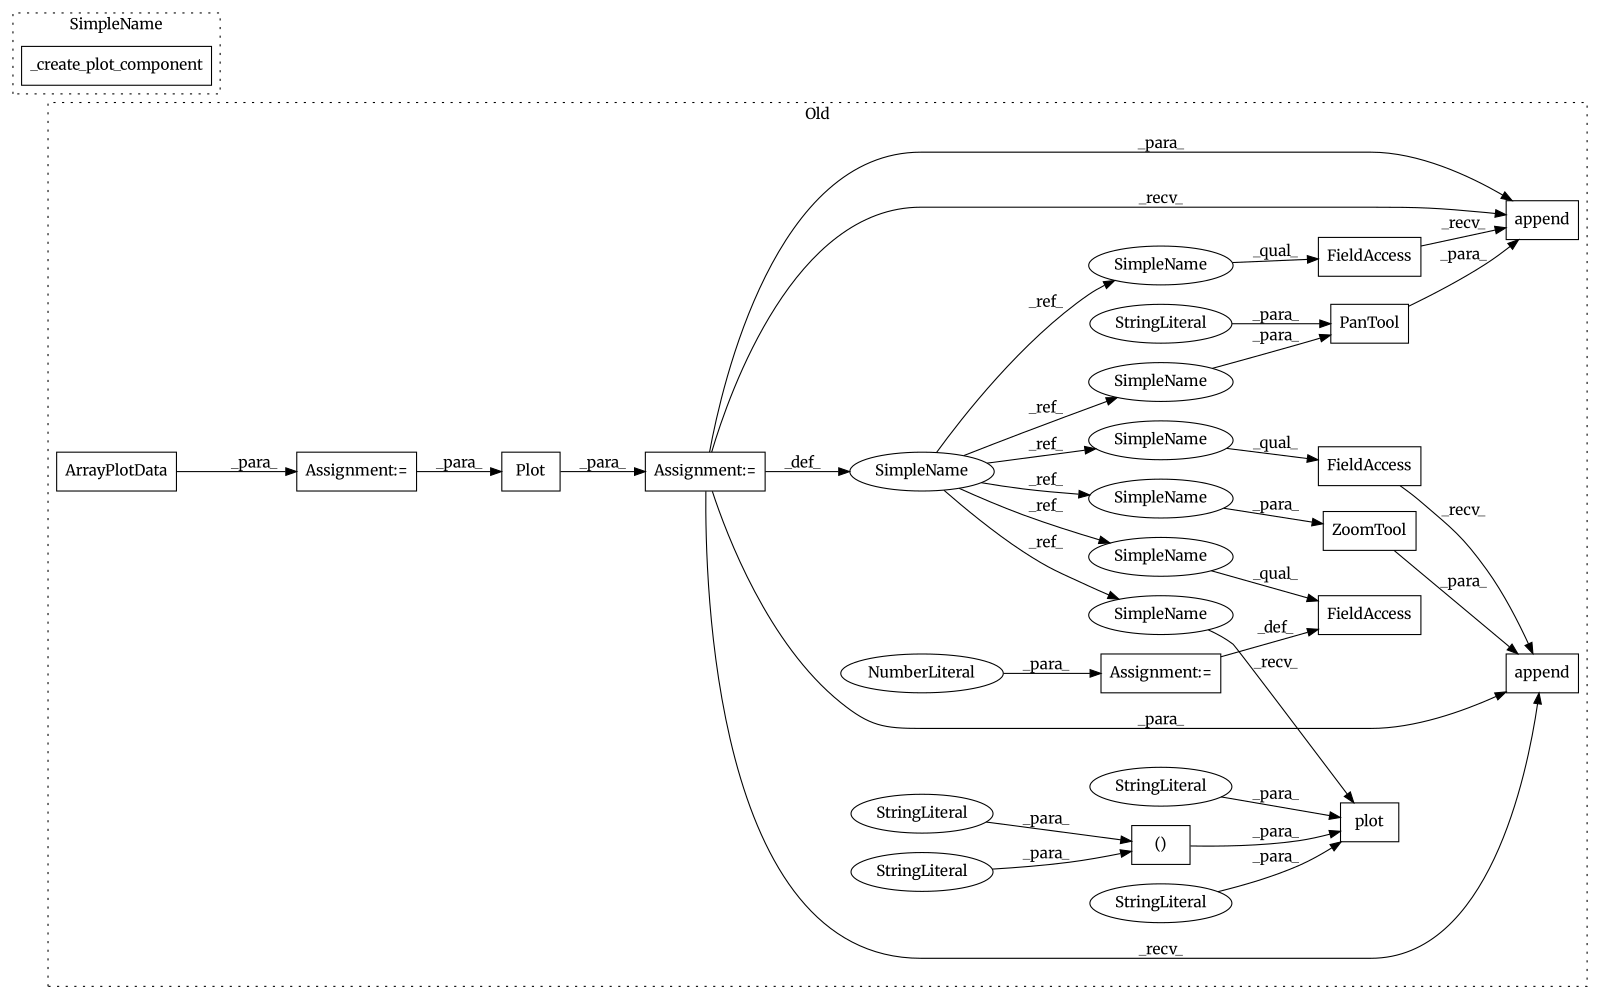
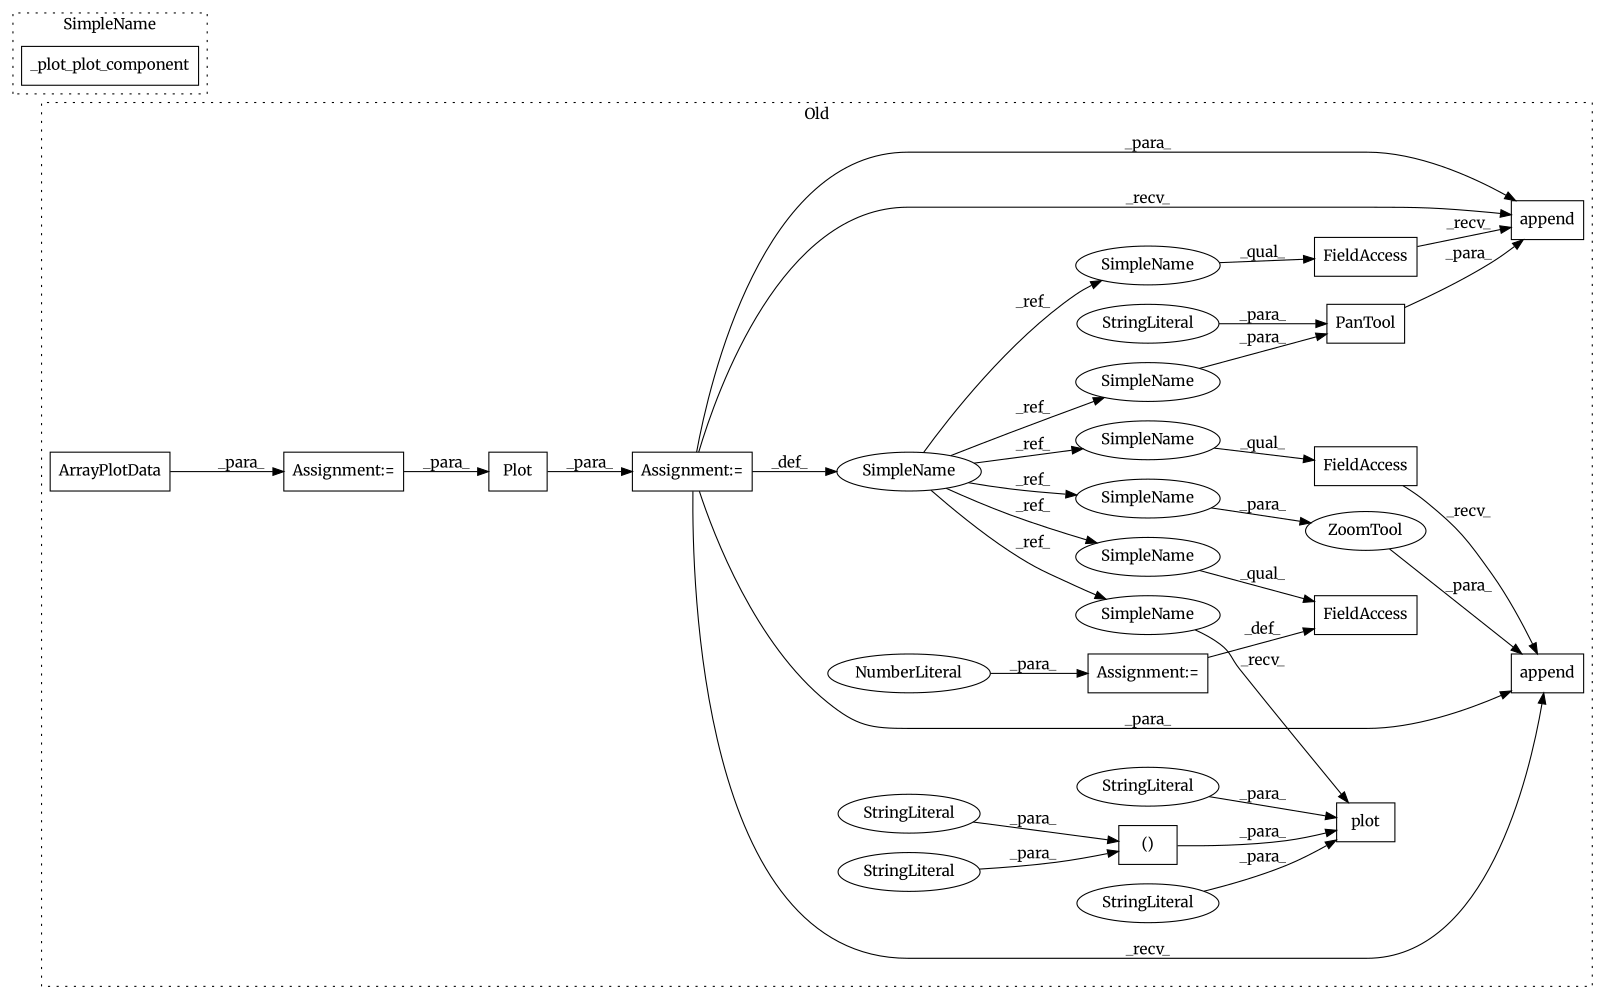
(117, 66) -> (110, 66)
(1370, 531) -> (1366, 531)
